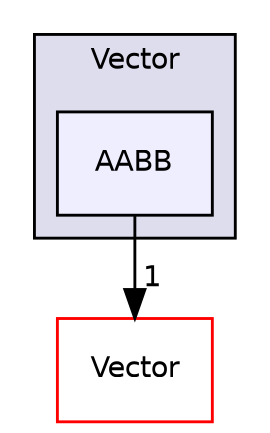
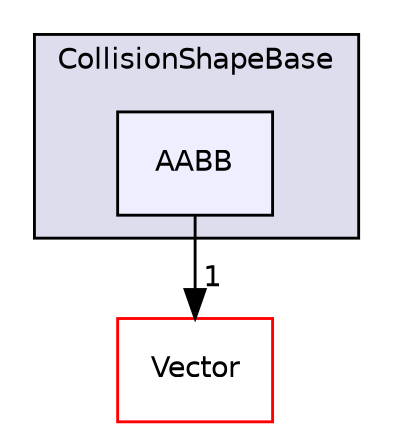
(135, 62) -> (197, 62)
